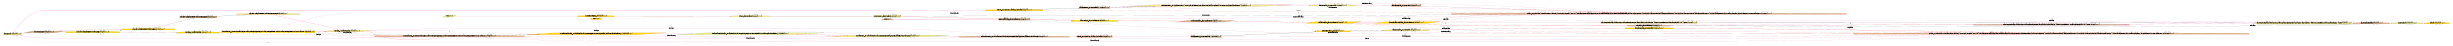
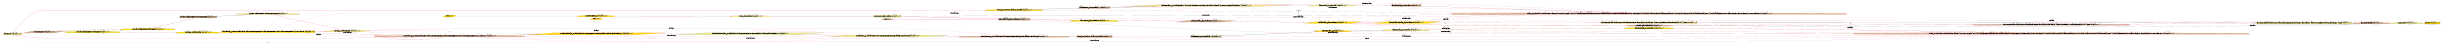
(449, 16) -> (449, 16)
(2437, 23) -> (2432, 23)
